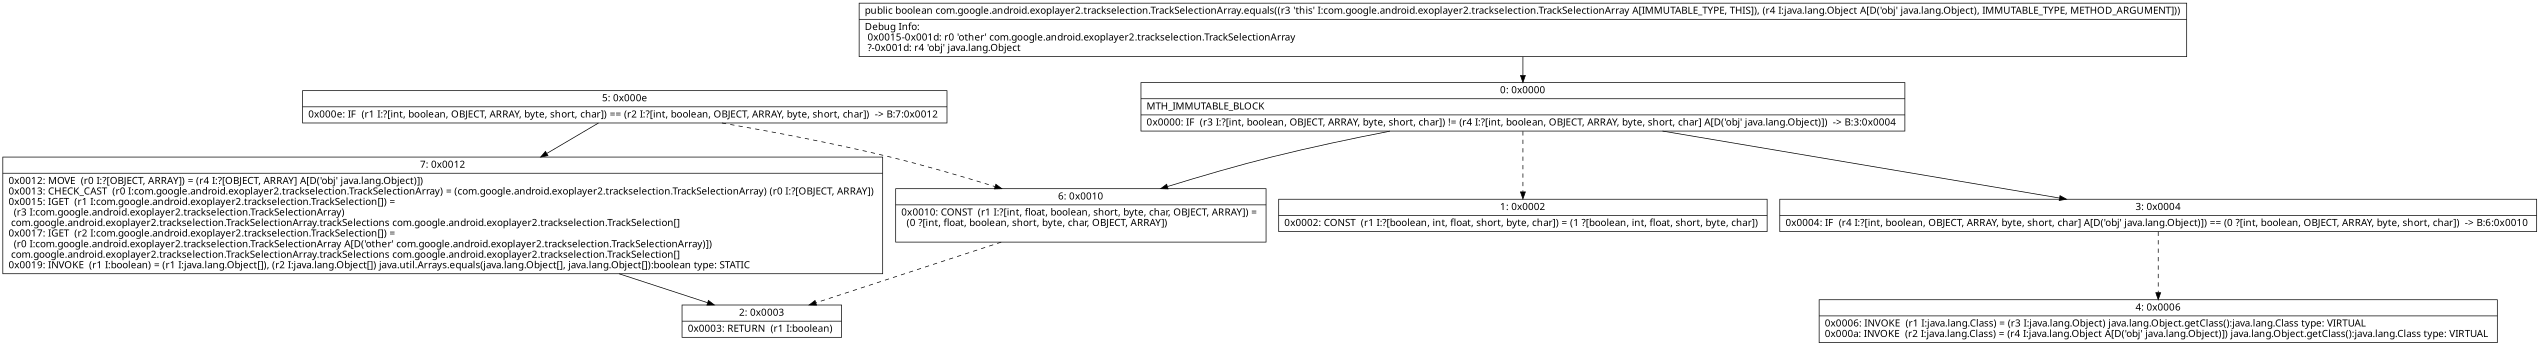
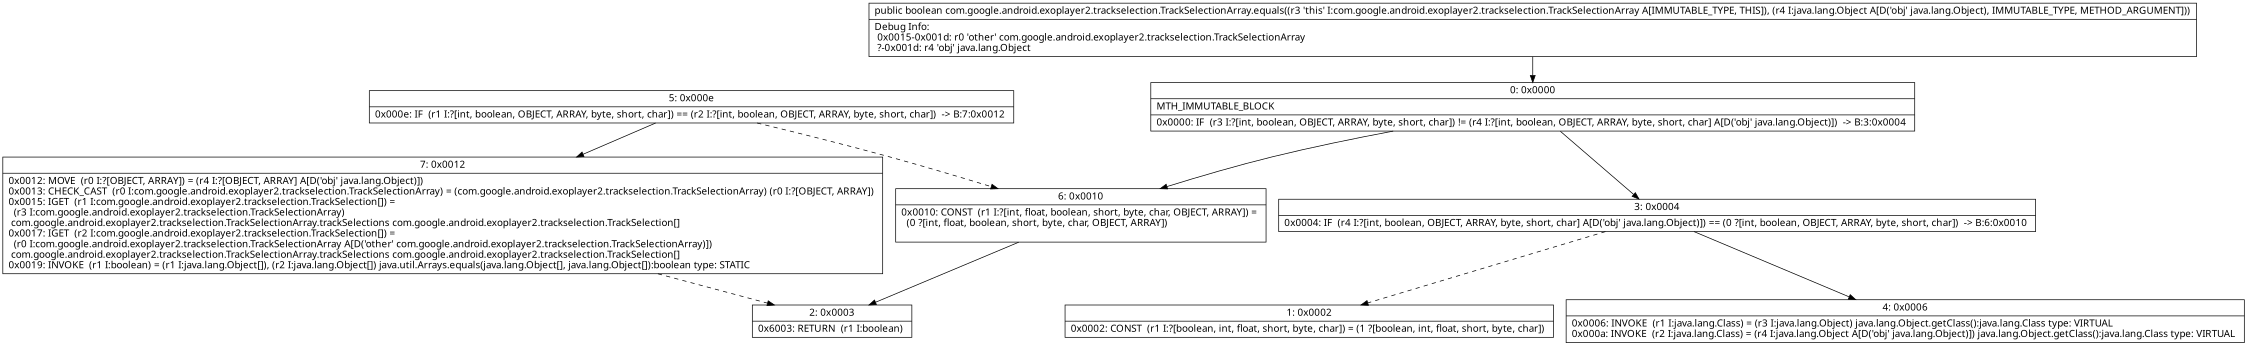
(1523, 162) -> (1487, 267)
(2158, 262) -> (1772, 264)
(908, 272) -> (947, 272)
(663, 288) -> (713, 288)
(762, 329) -> (832, 329)
